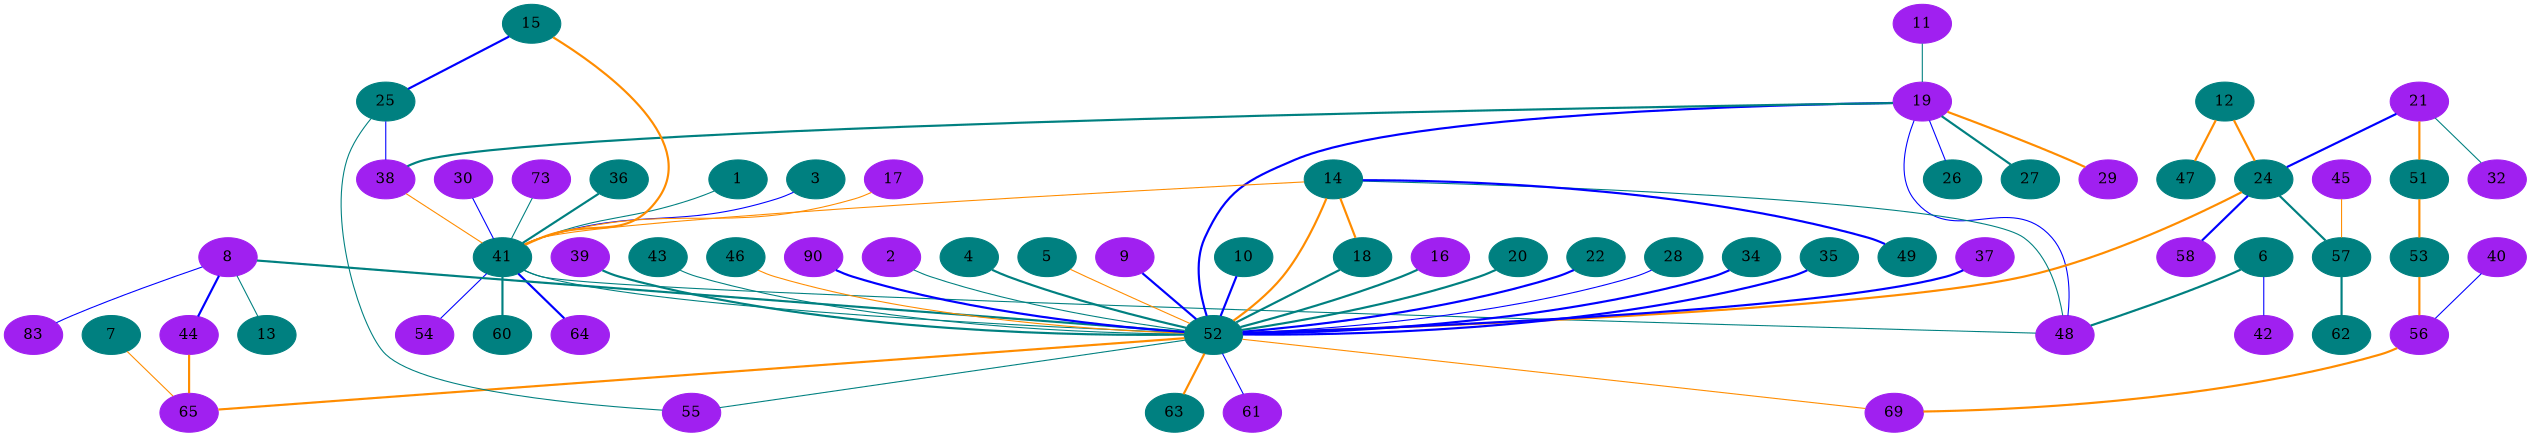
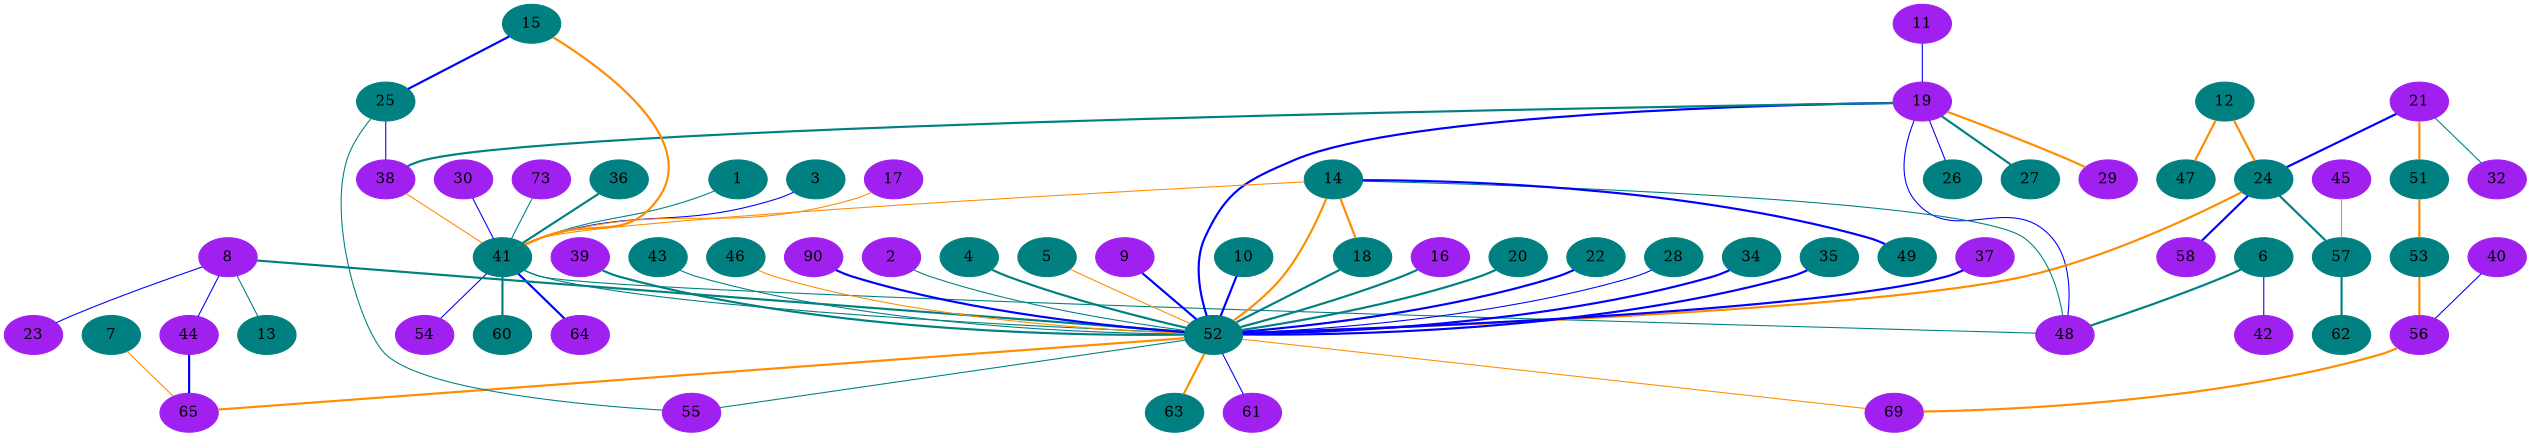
(1922, 63) -> (1922, 63)
(209, 296) -> (209, 296)
(33, 335) -> (33, 335)
(189, 374) -> (189, 374)
